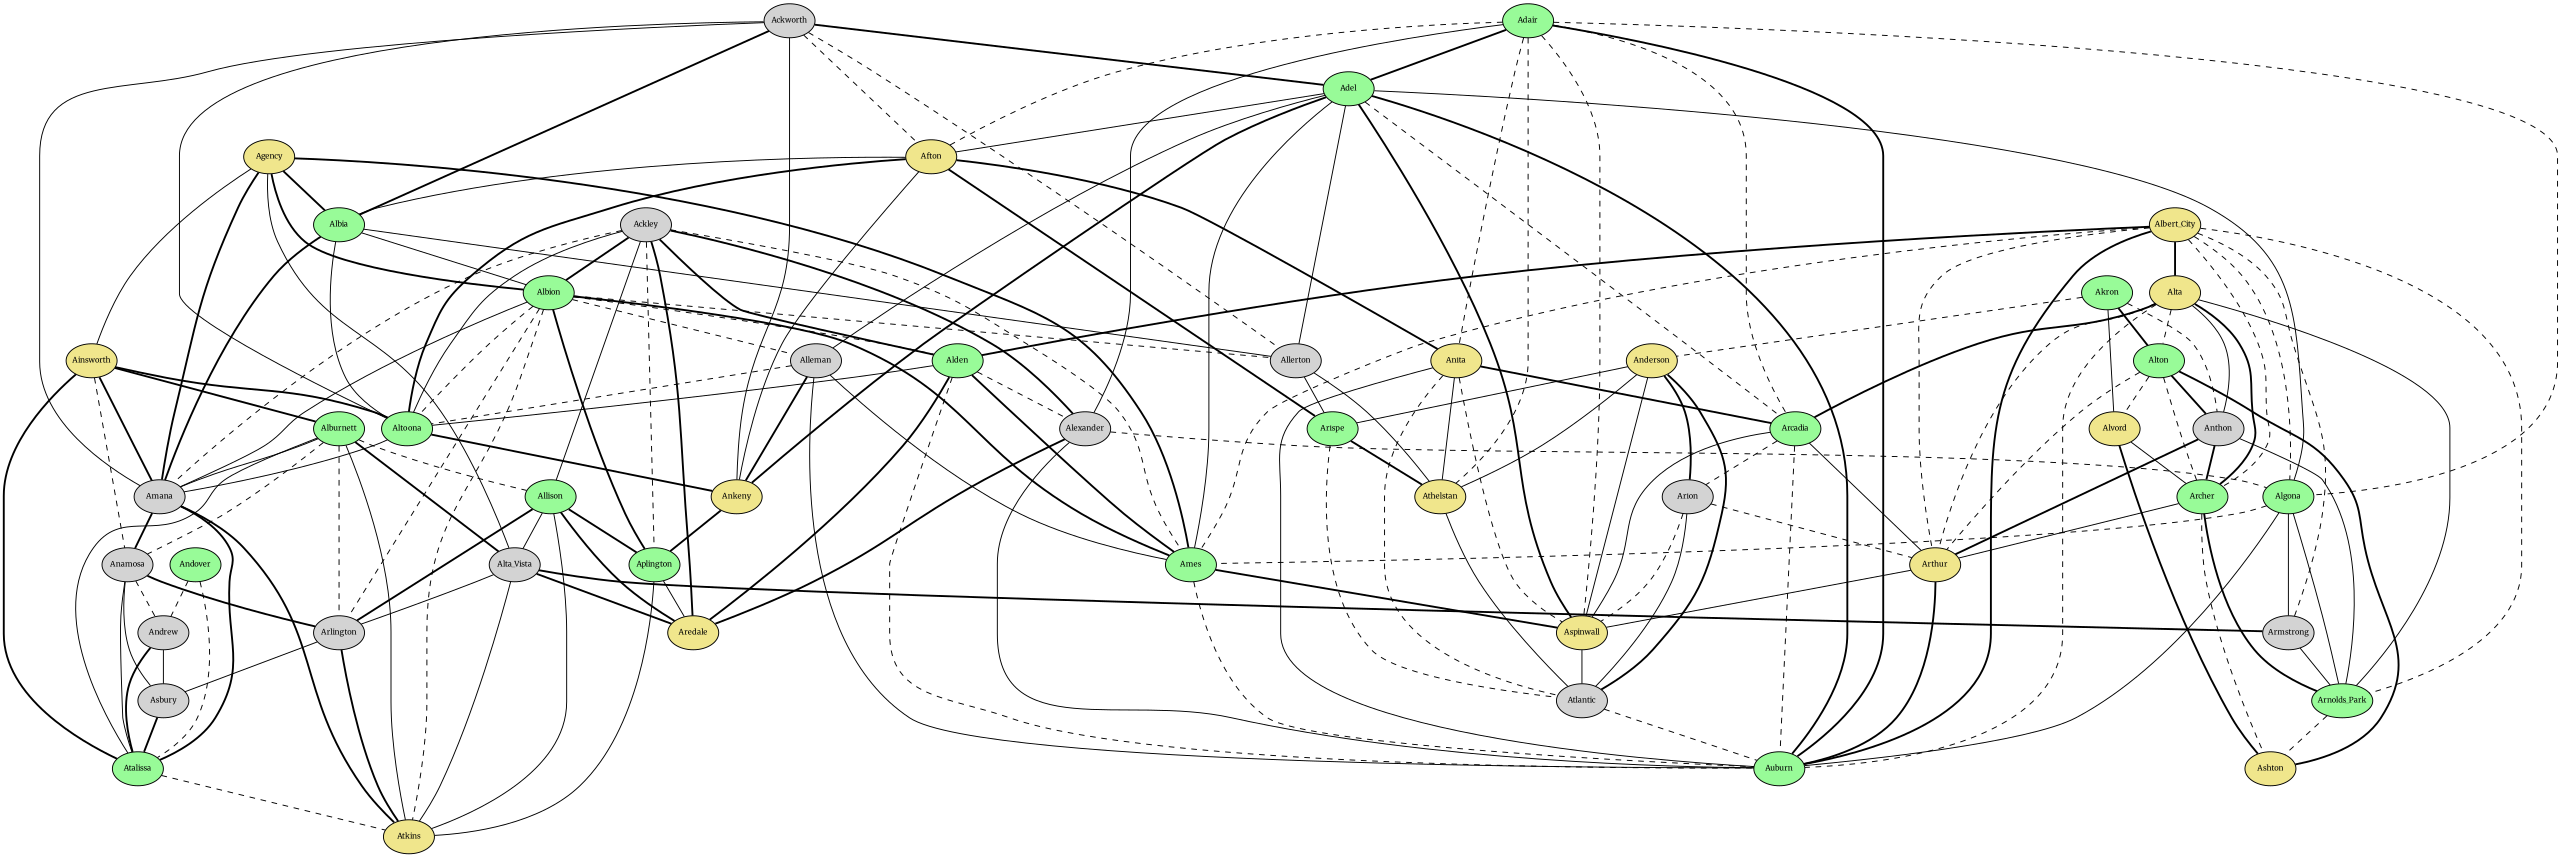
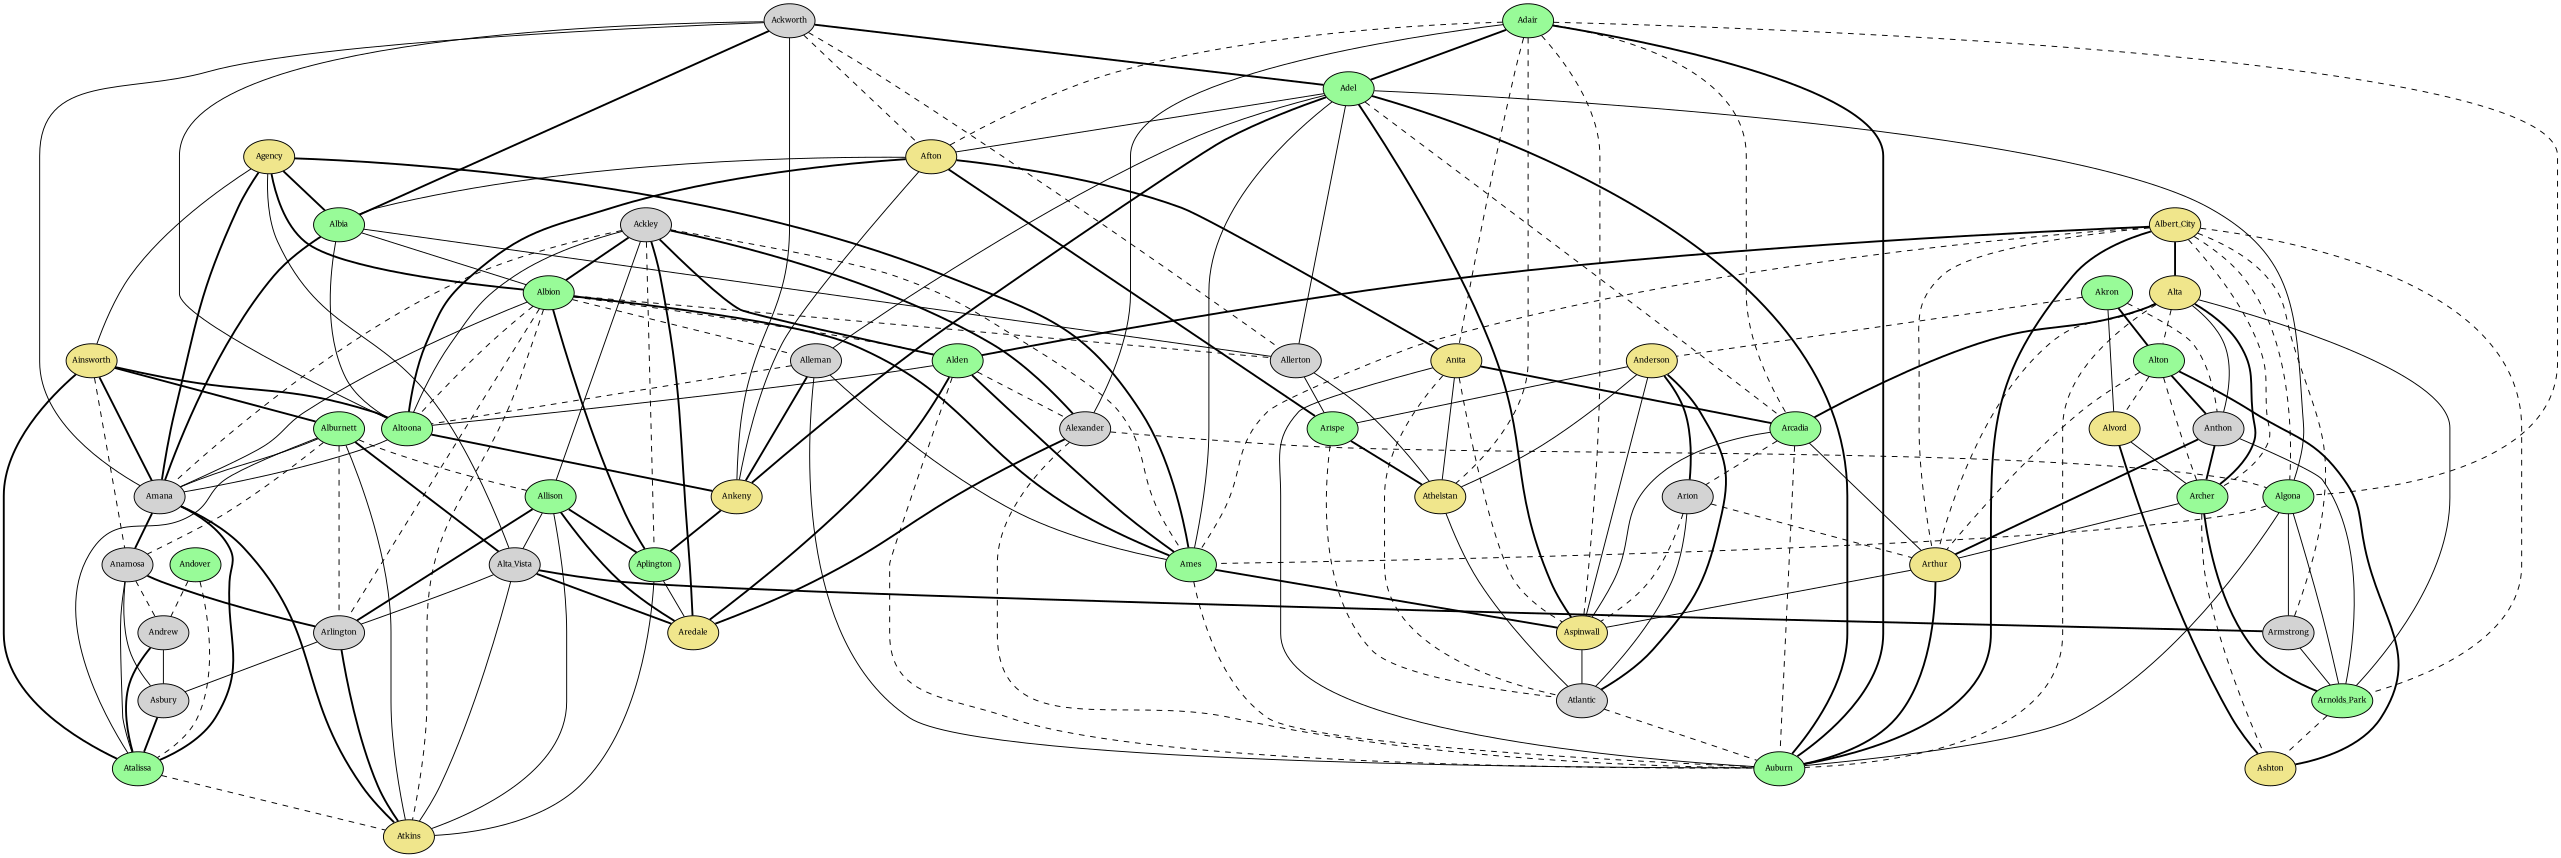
(1247, 721) -> (1247, 721)
